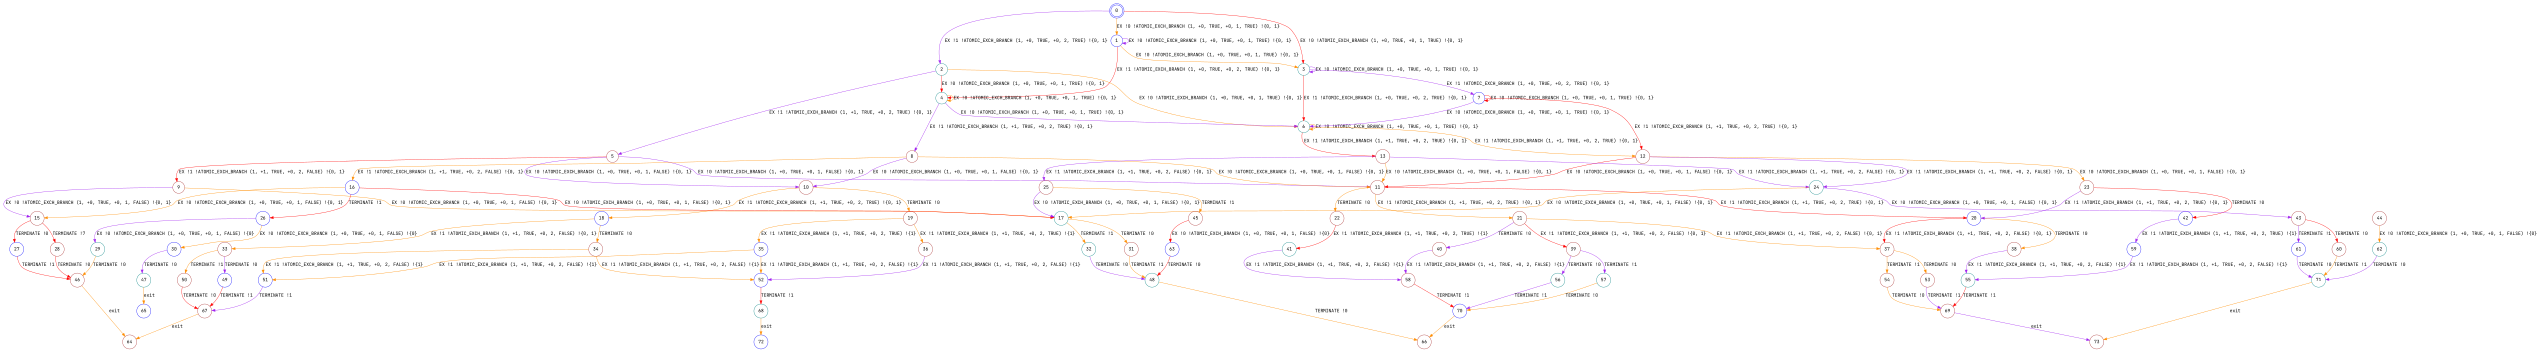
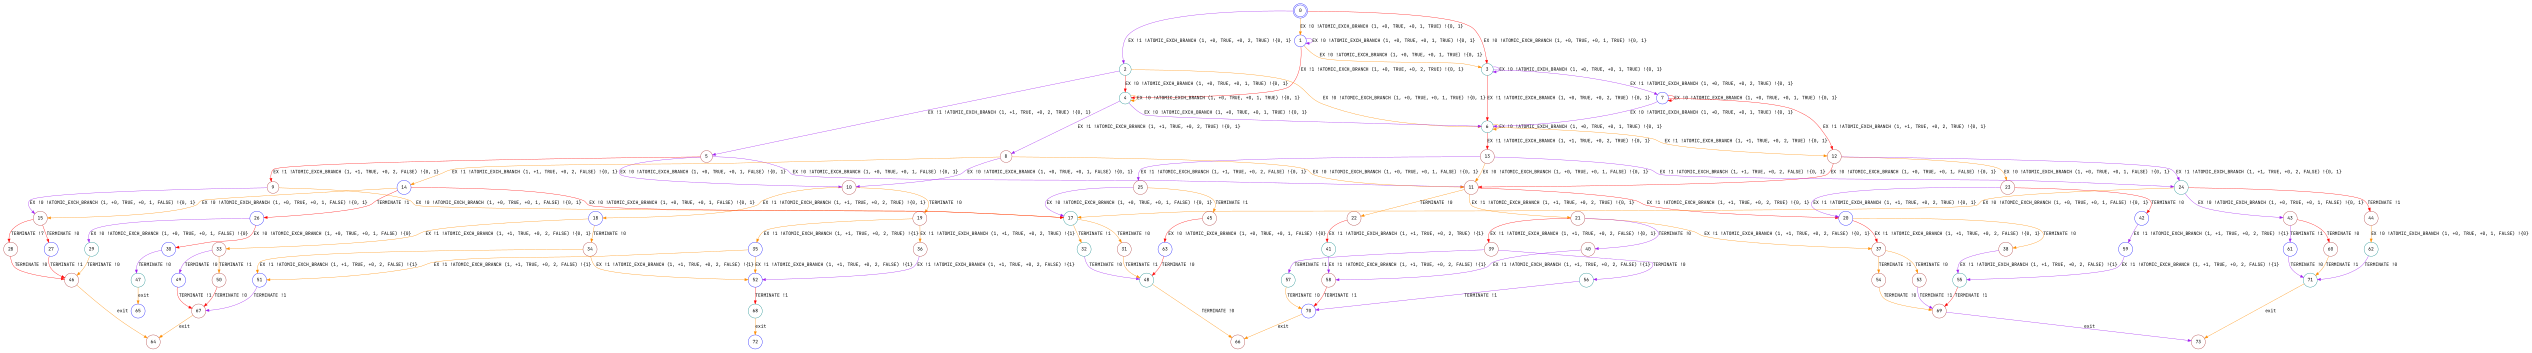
(352, 187) -> (404, 187)
none -> (2281, 190)
(227, 241) -> (221, 241)
